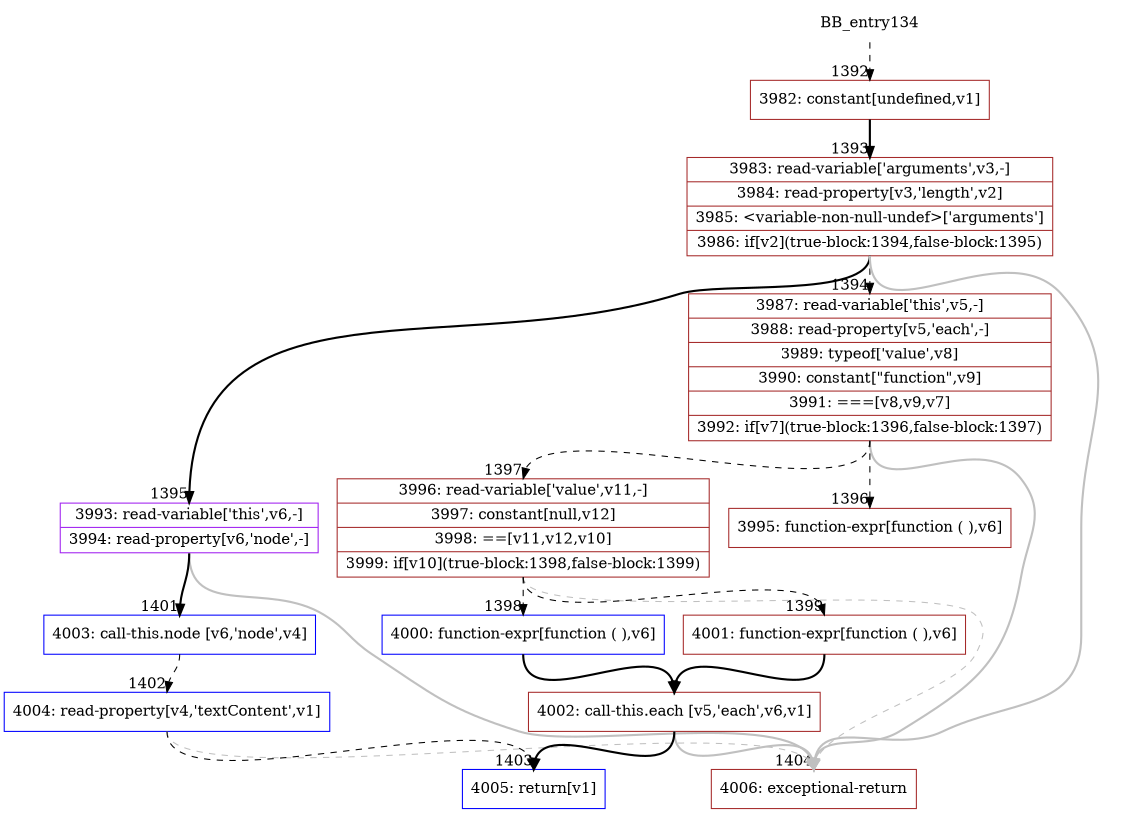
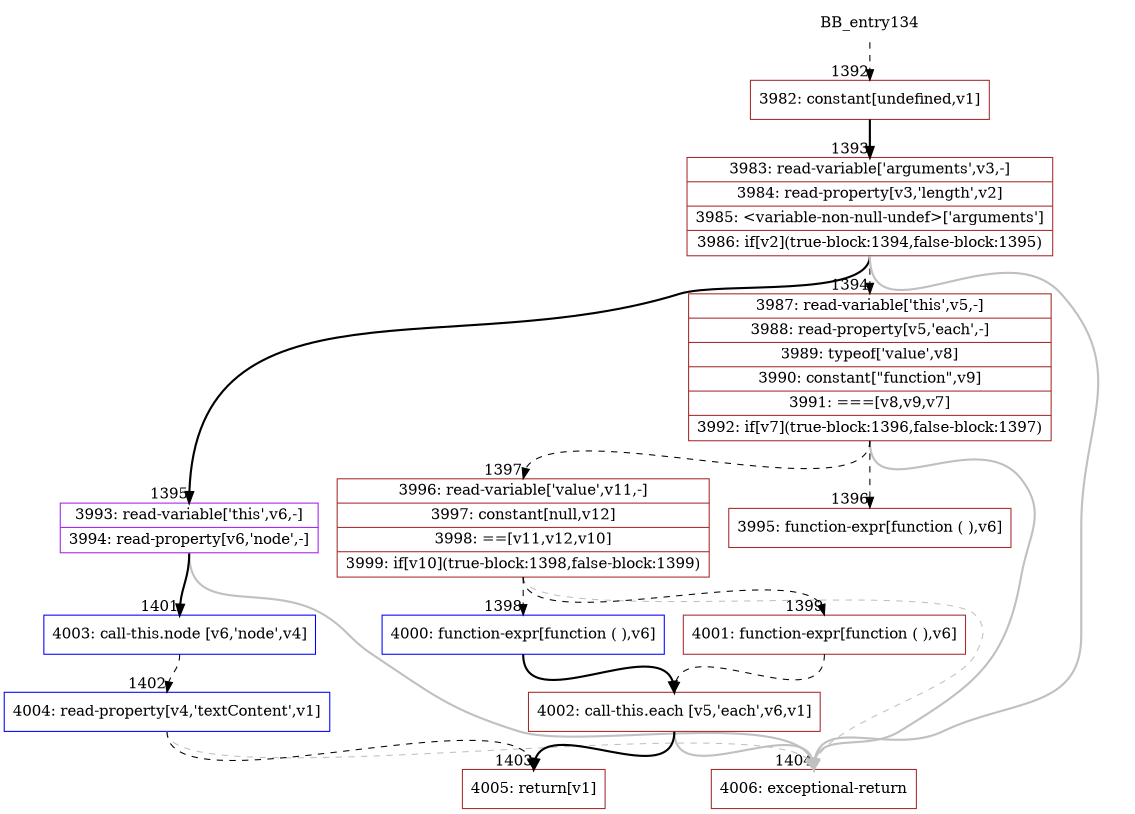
(755, 674) -> (755, 674)
(534, 789) -> (534, 789)
